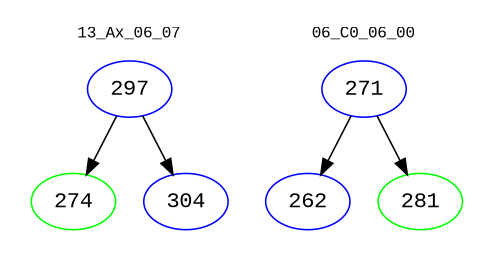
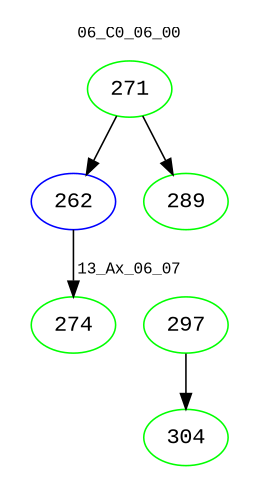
(130, 89) -> (186, 325)
(364, 89) -> (130, 89)
(105, 138) -> (73, 264)
(186, 202) -> (186, 438)
(420, 202) -> (186, 202)
